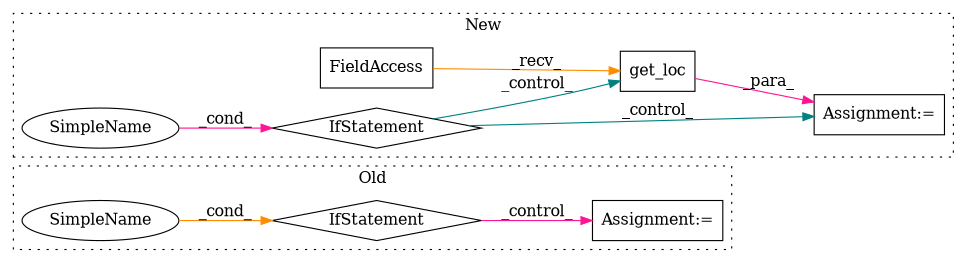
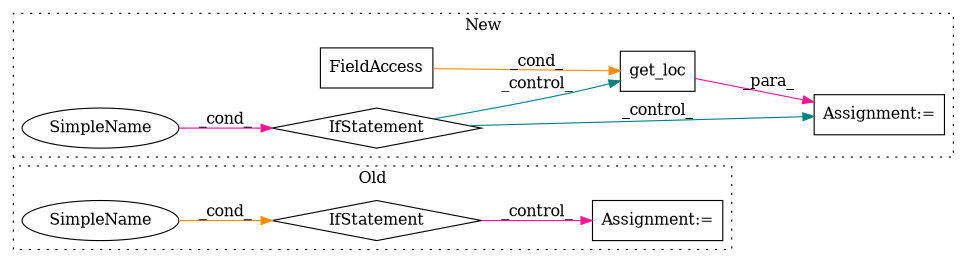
(537, 62) -> (537, 62)
